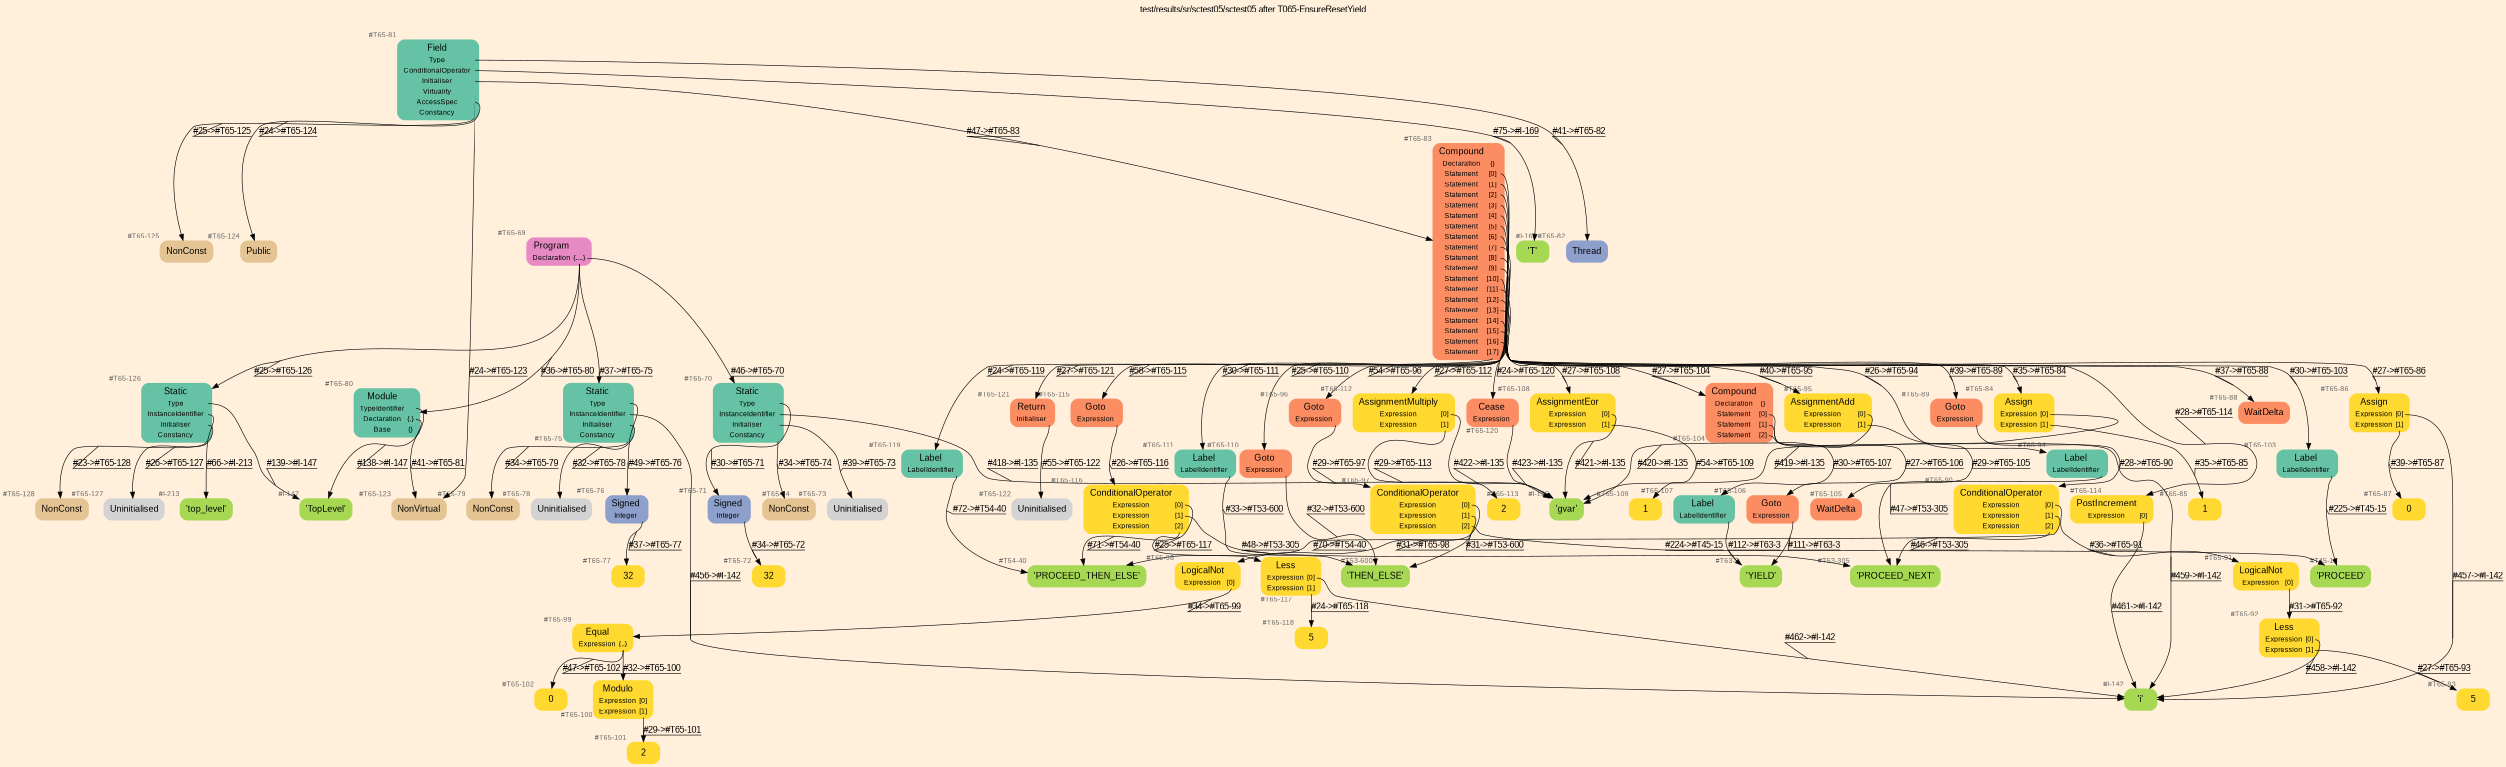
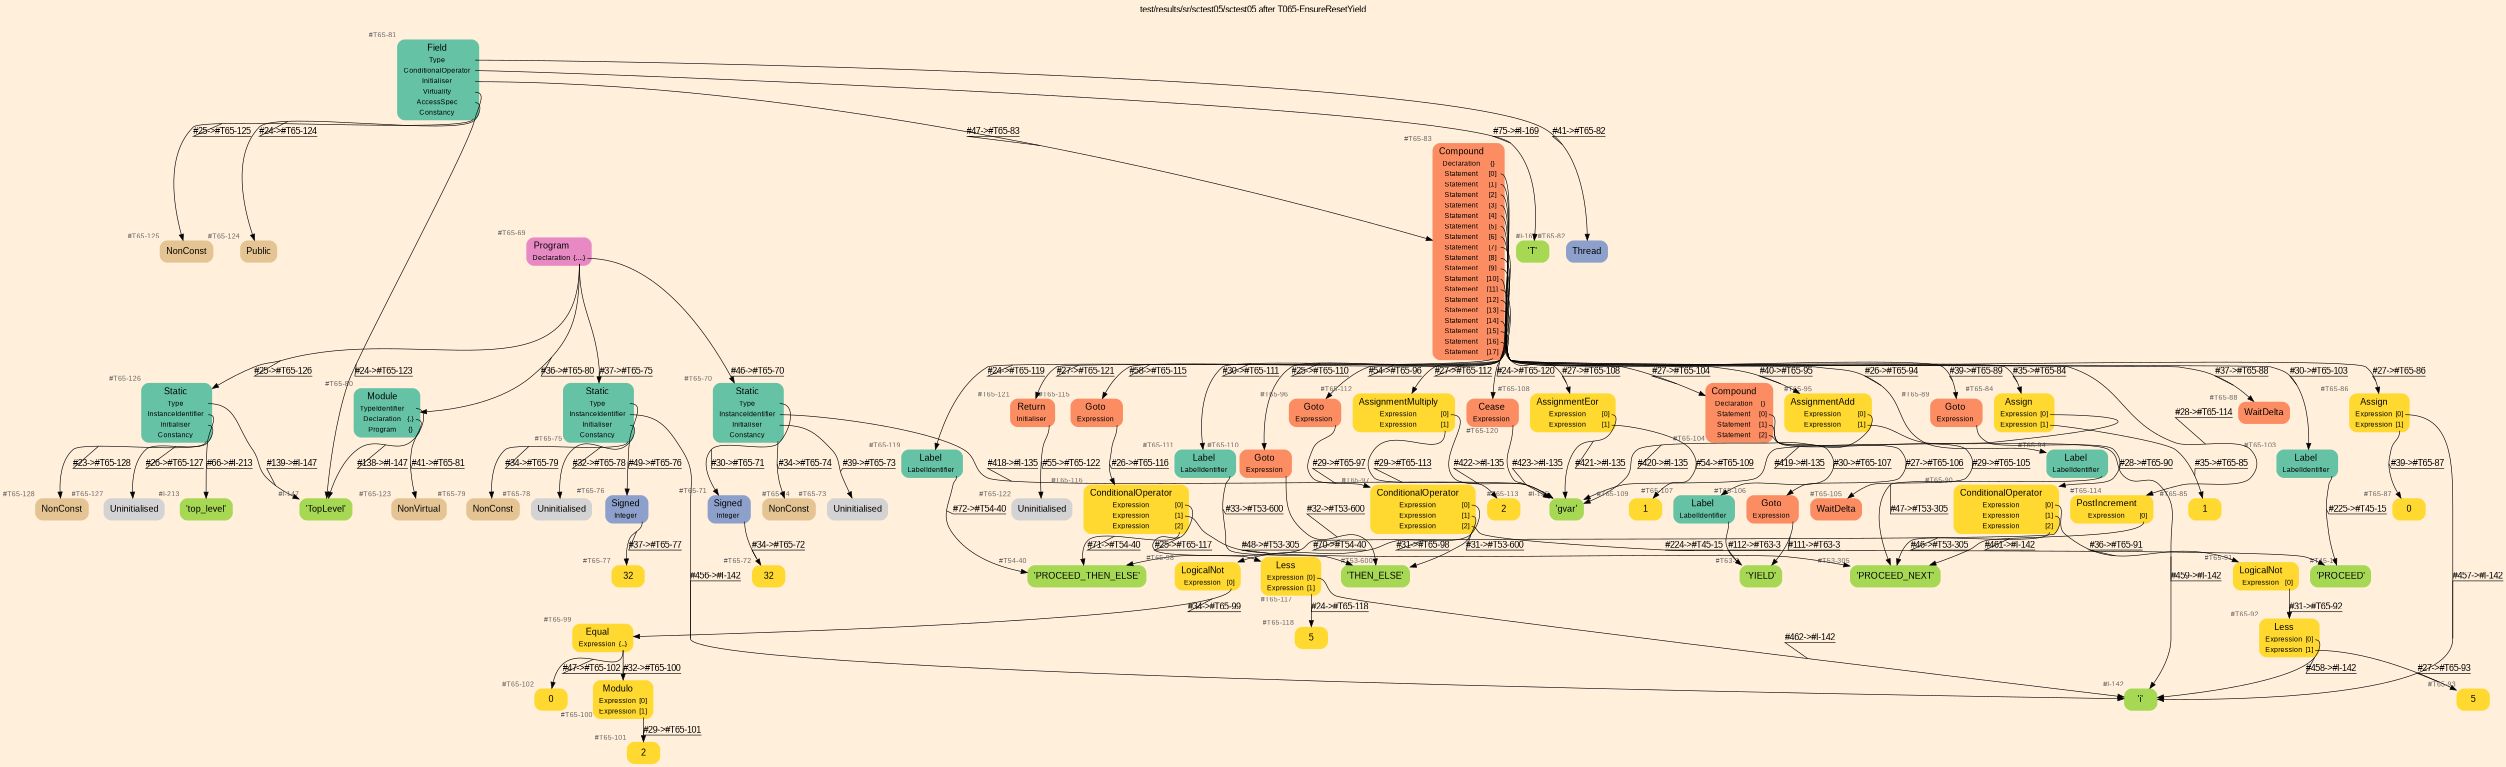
(471, 297) -> (395, 287)
(382, 430) -> (382, 430)
(2111, 600) -> (2060, 536)
